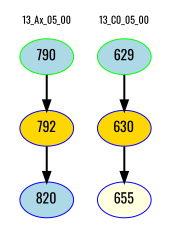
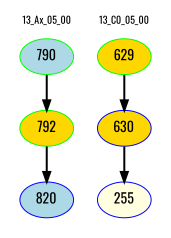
(124, 57) -> (124, 57)
(47, 128) -> (47, 128)
(124, 200) -> (124, 200)
